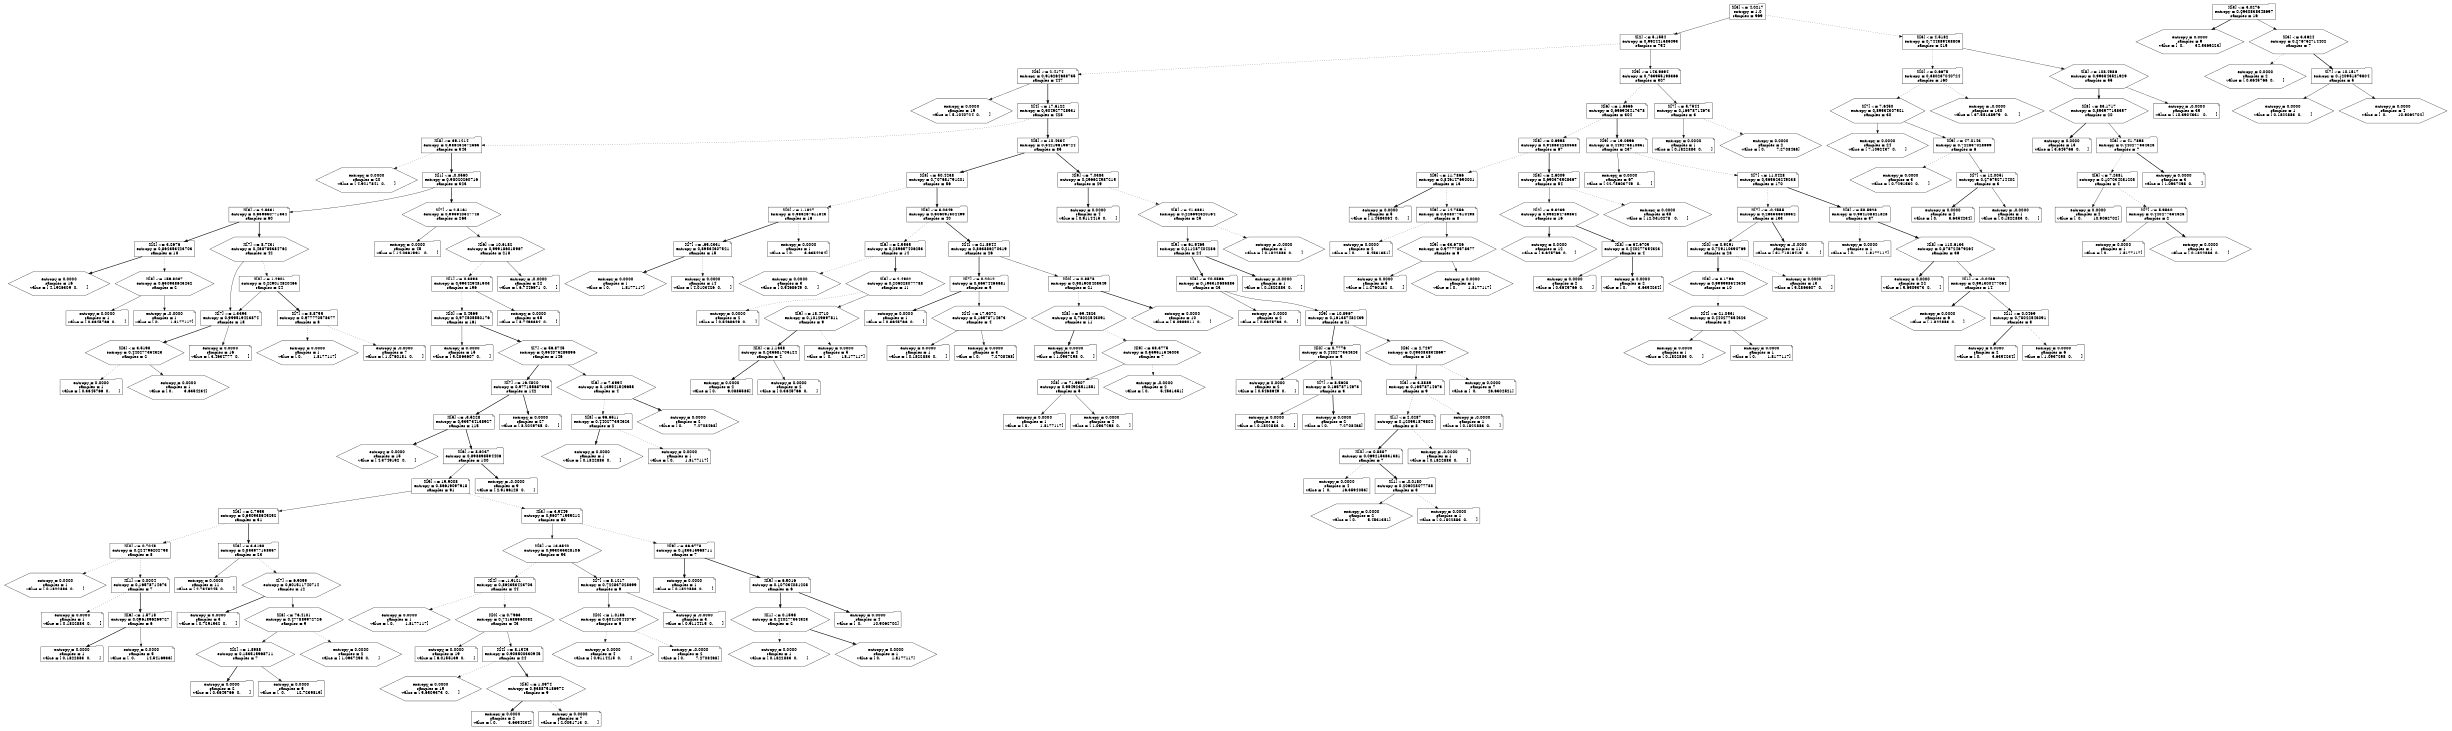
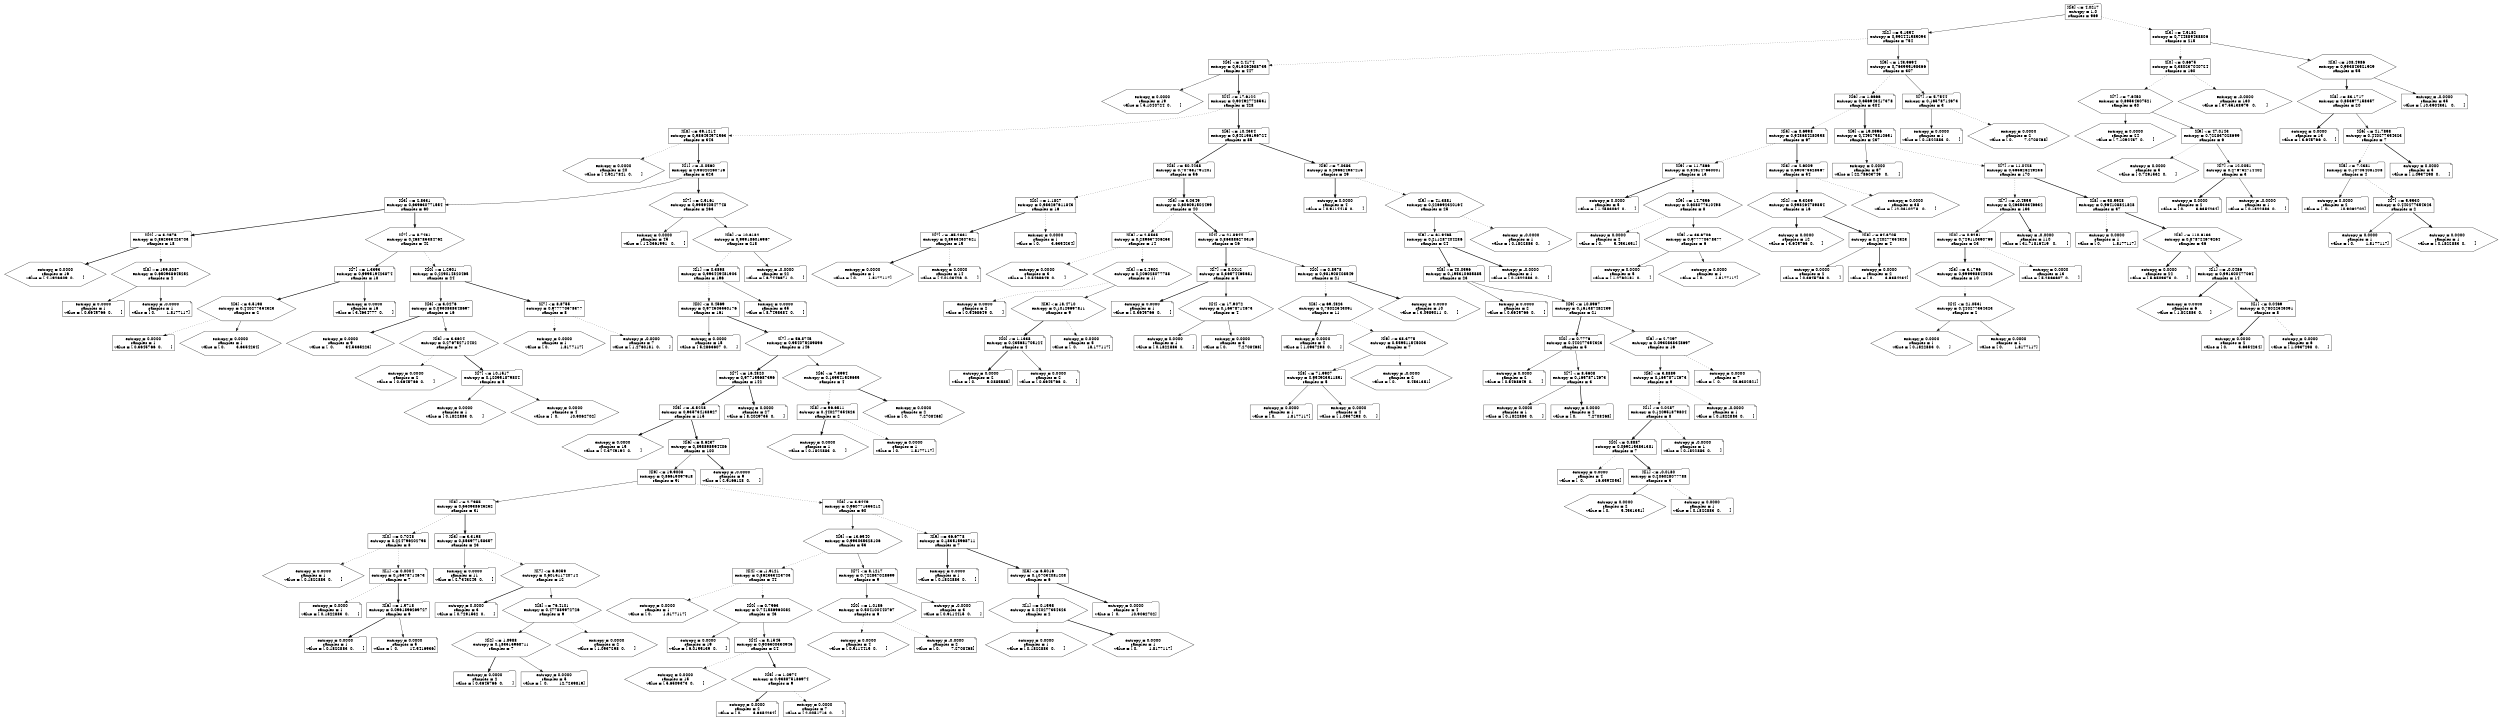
(1447, 215) -> (1693, 205)
(895, 263) -> (1142, 253)
(251, 300) -> (441, 290)
